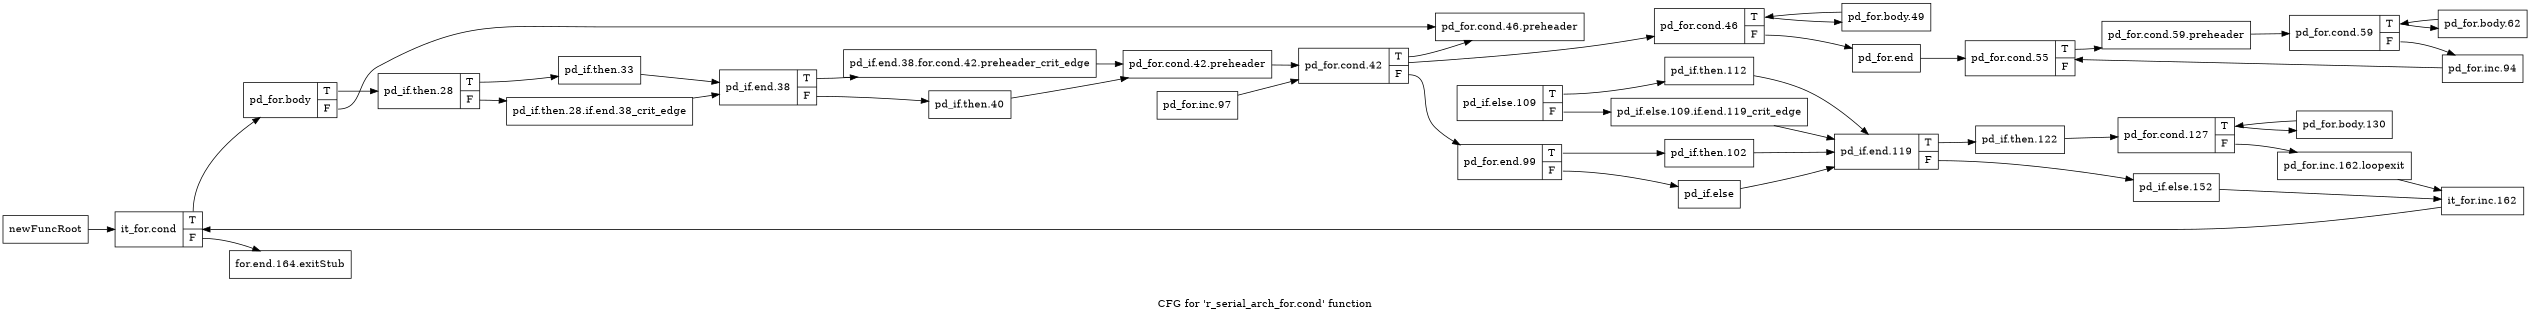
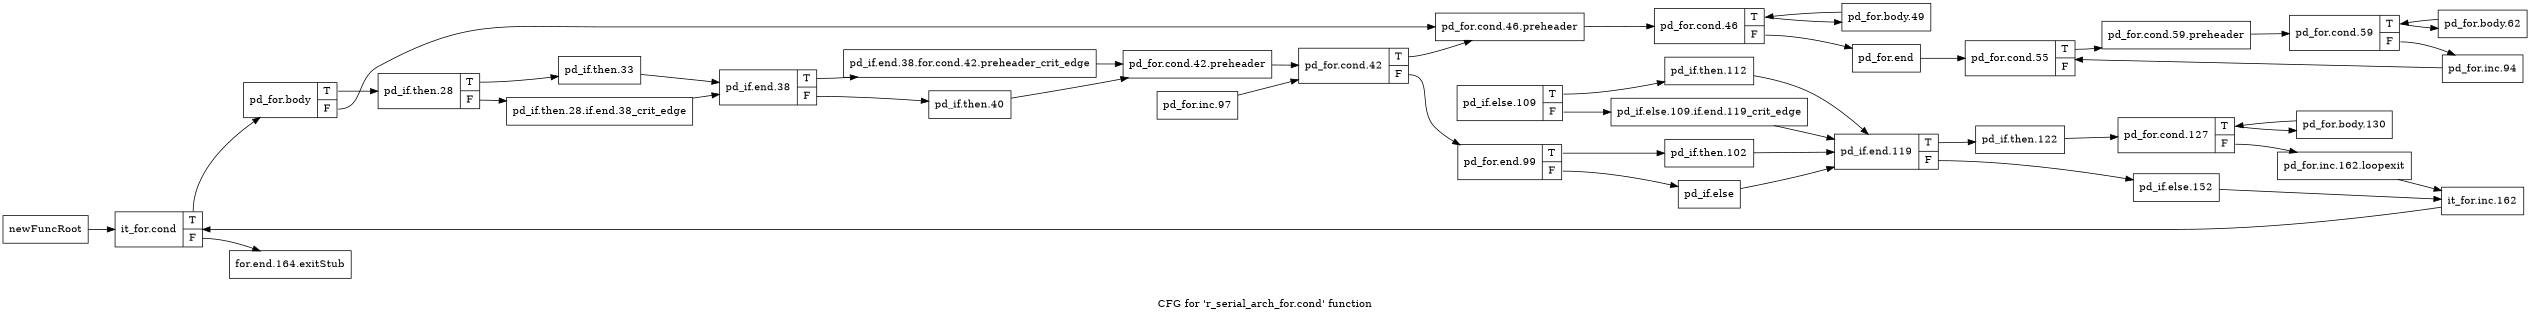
(1528, 53) -> (1615, 27)
